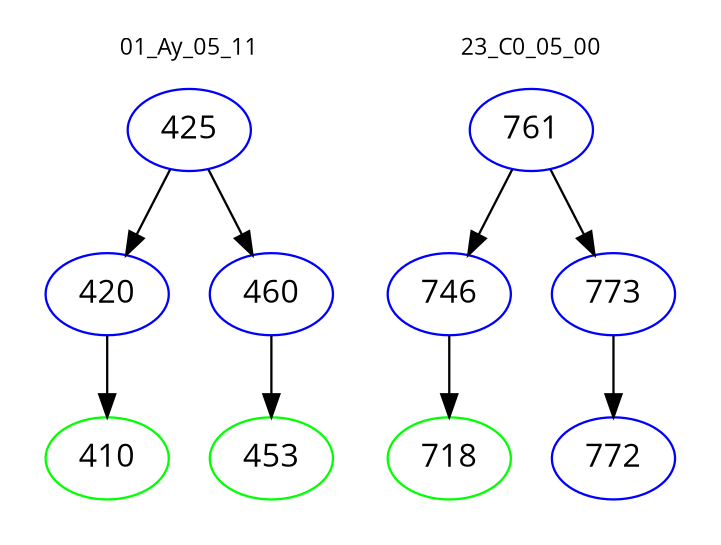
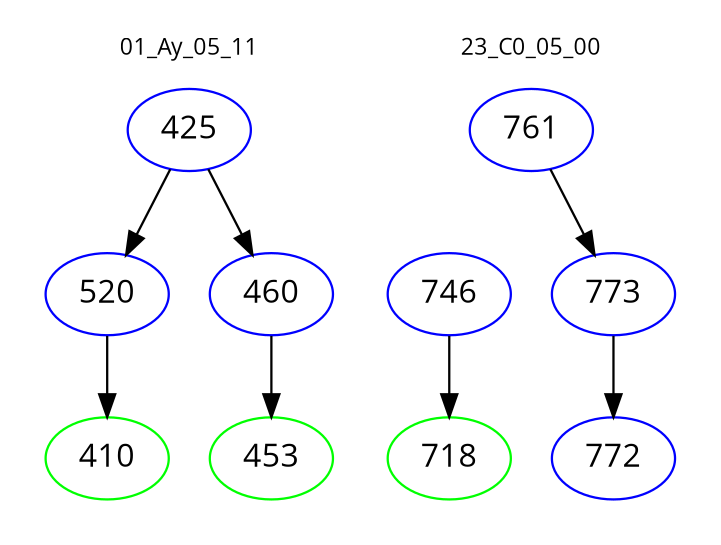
(496, 202) -> none
(107, 294) -> (107, 294)
